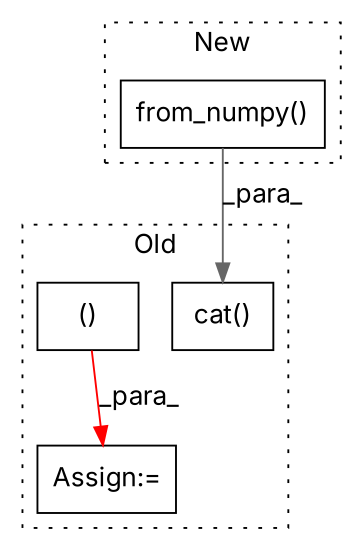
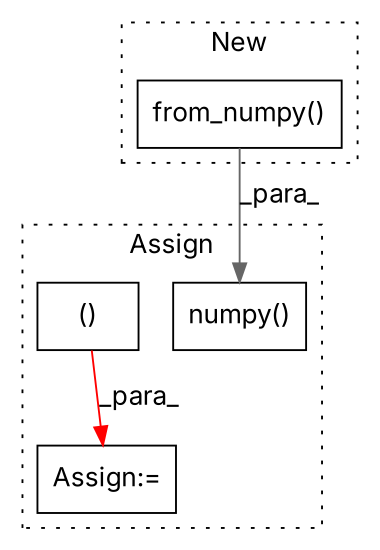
(155, 246) -> (172, 246)
(223, 316) -> (240, 316)
